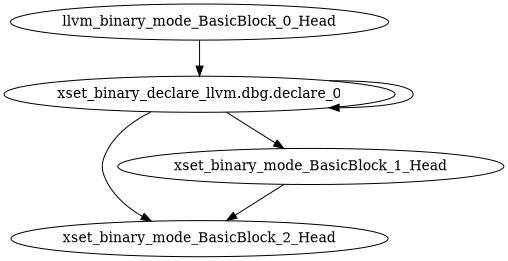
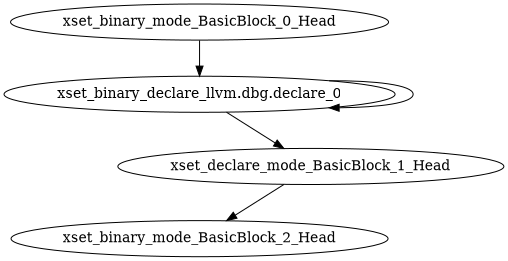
(200, 22) -> (200, 22)
(103, 162) -> none
(311, 166) -> (311, 166)
